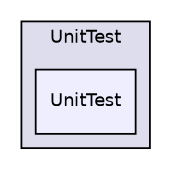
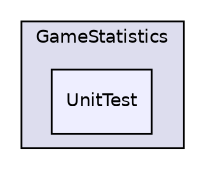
(86, 38) -> (103, 38)
